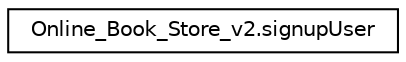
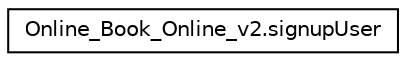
(203, 31) -> (203, 31)
